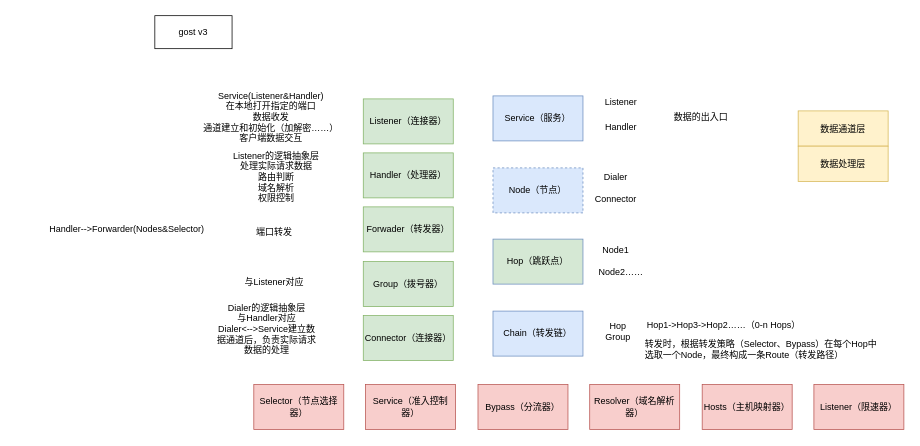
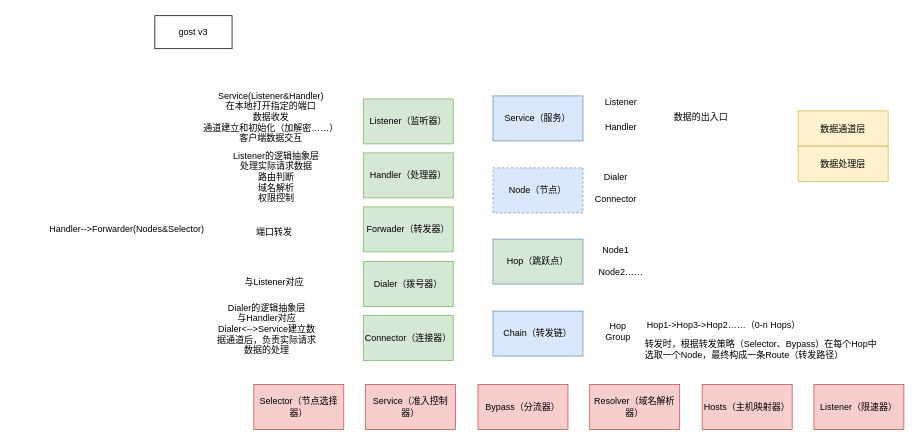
(408, 121) -> (408, 121)
(408, 284) -> (408, 284)
